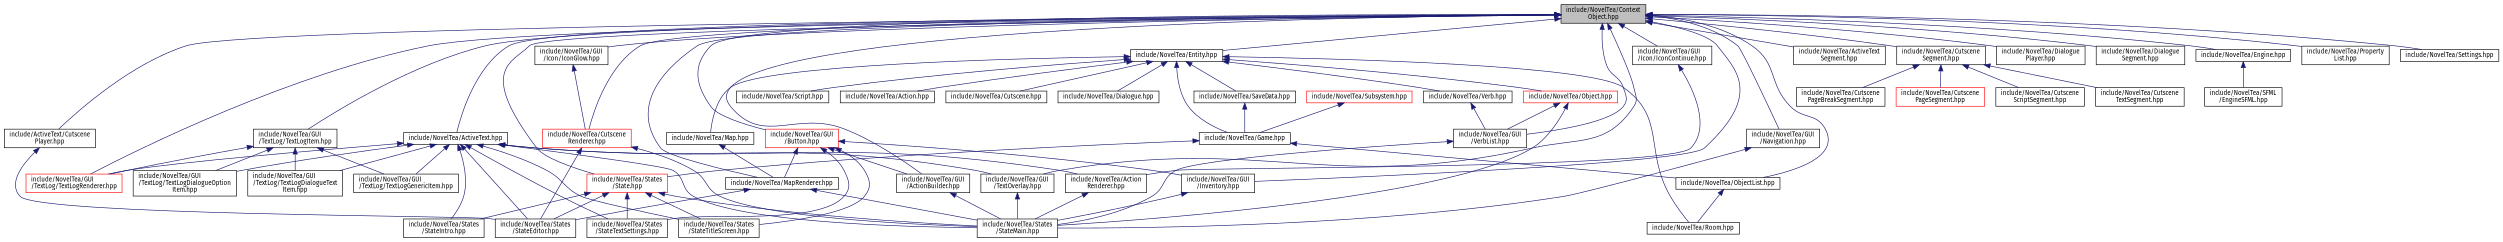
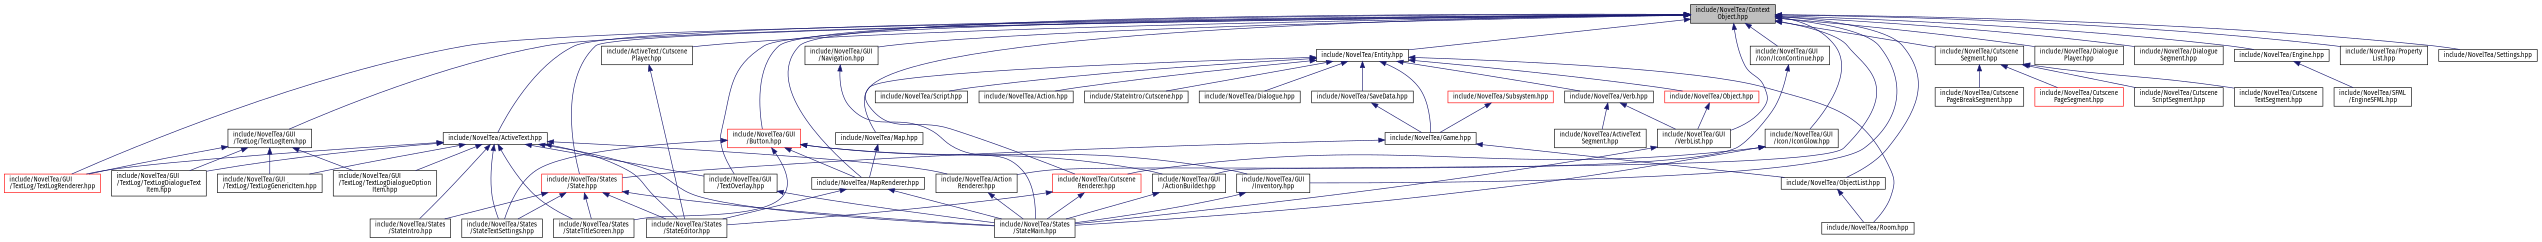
(1705, 32) -> (1604, 119)
(996, 97) -> (1136, 97)
(1324, 200) -> (1418, 197)
